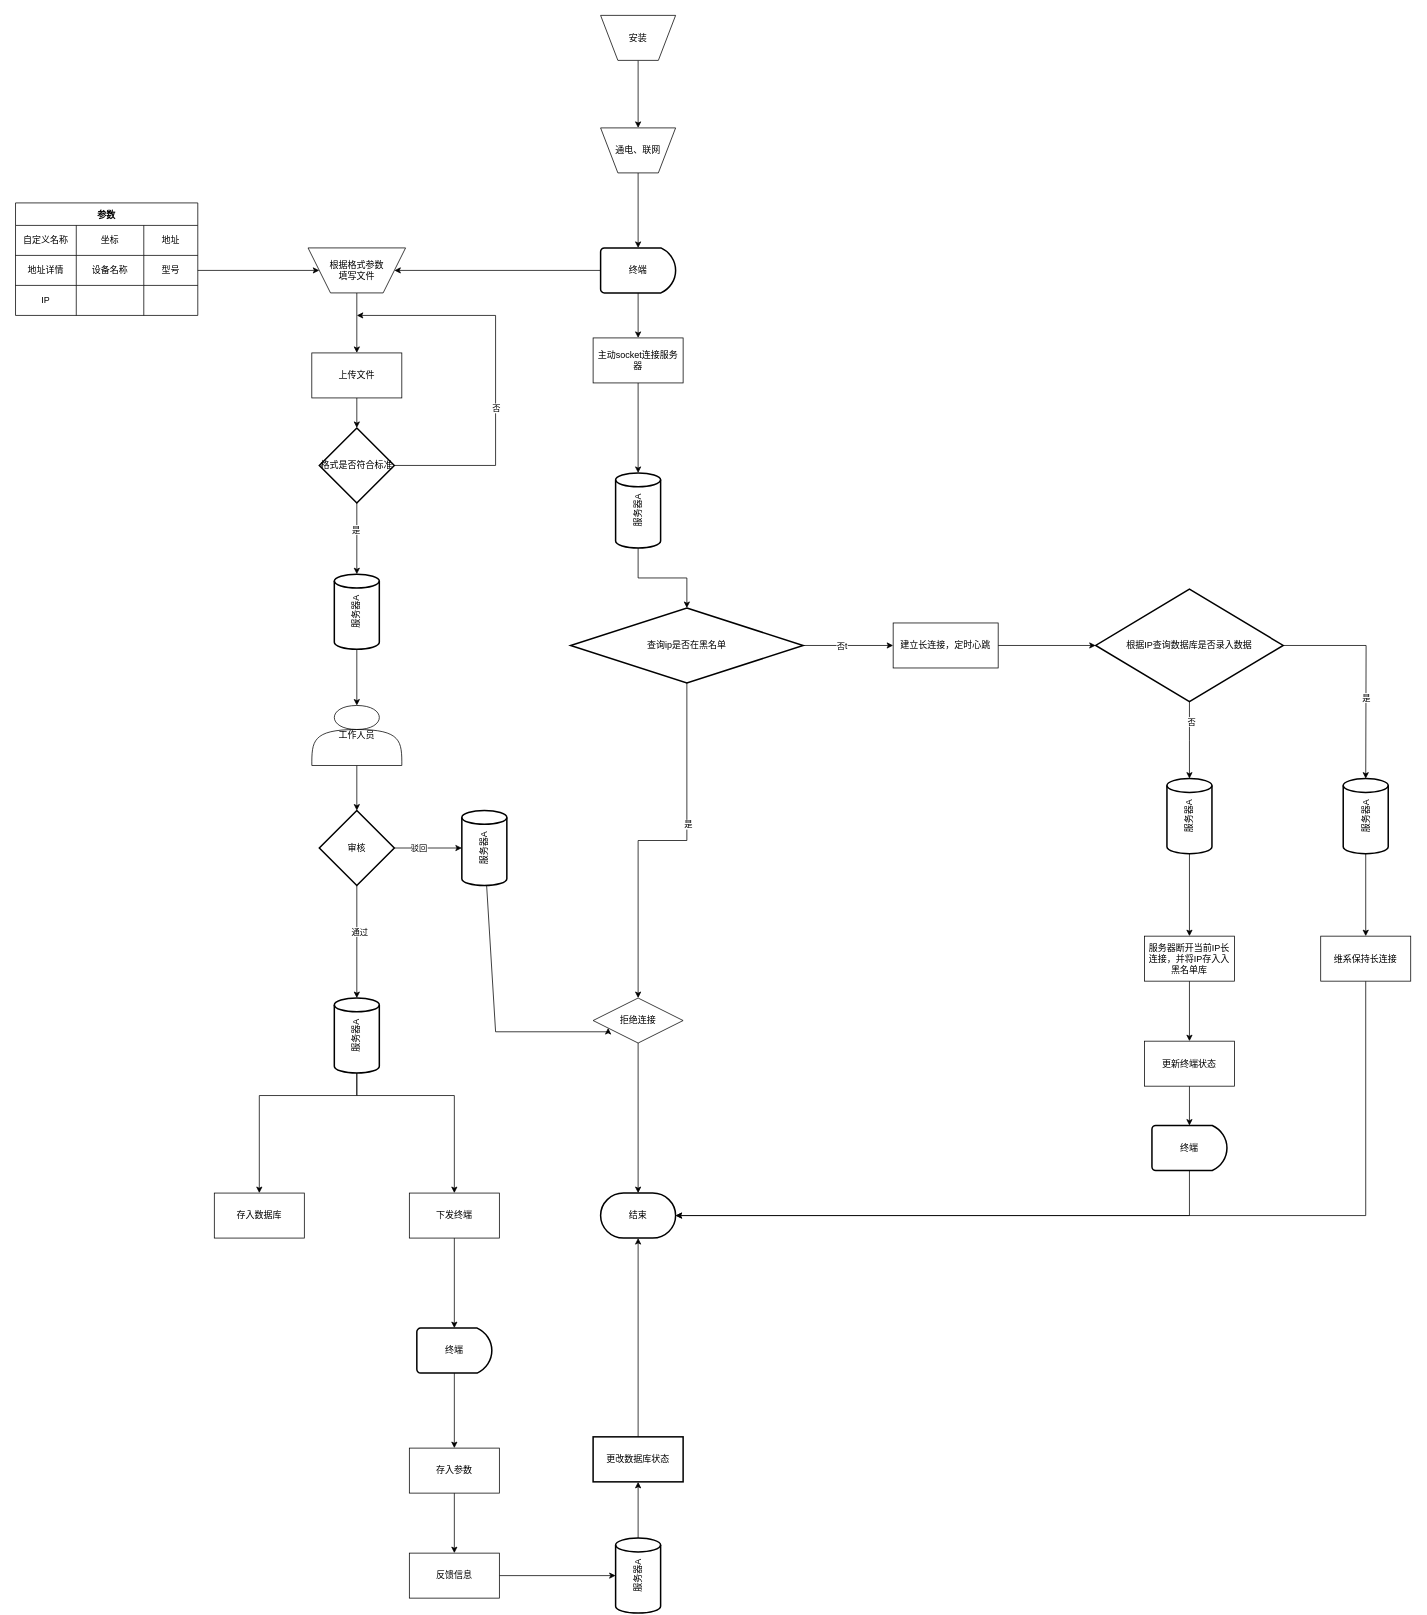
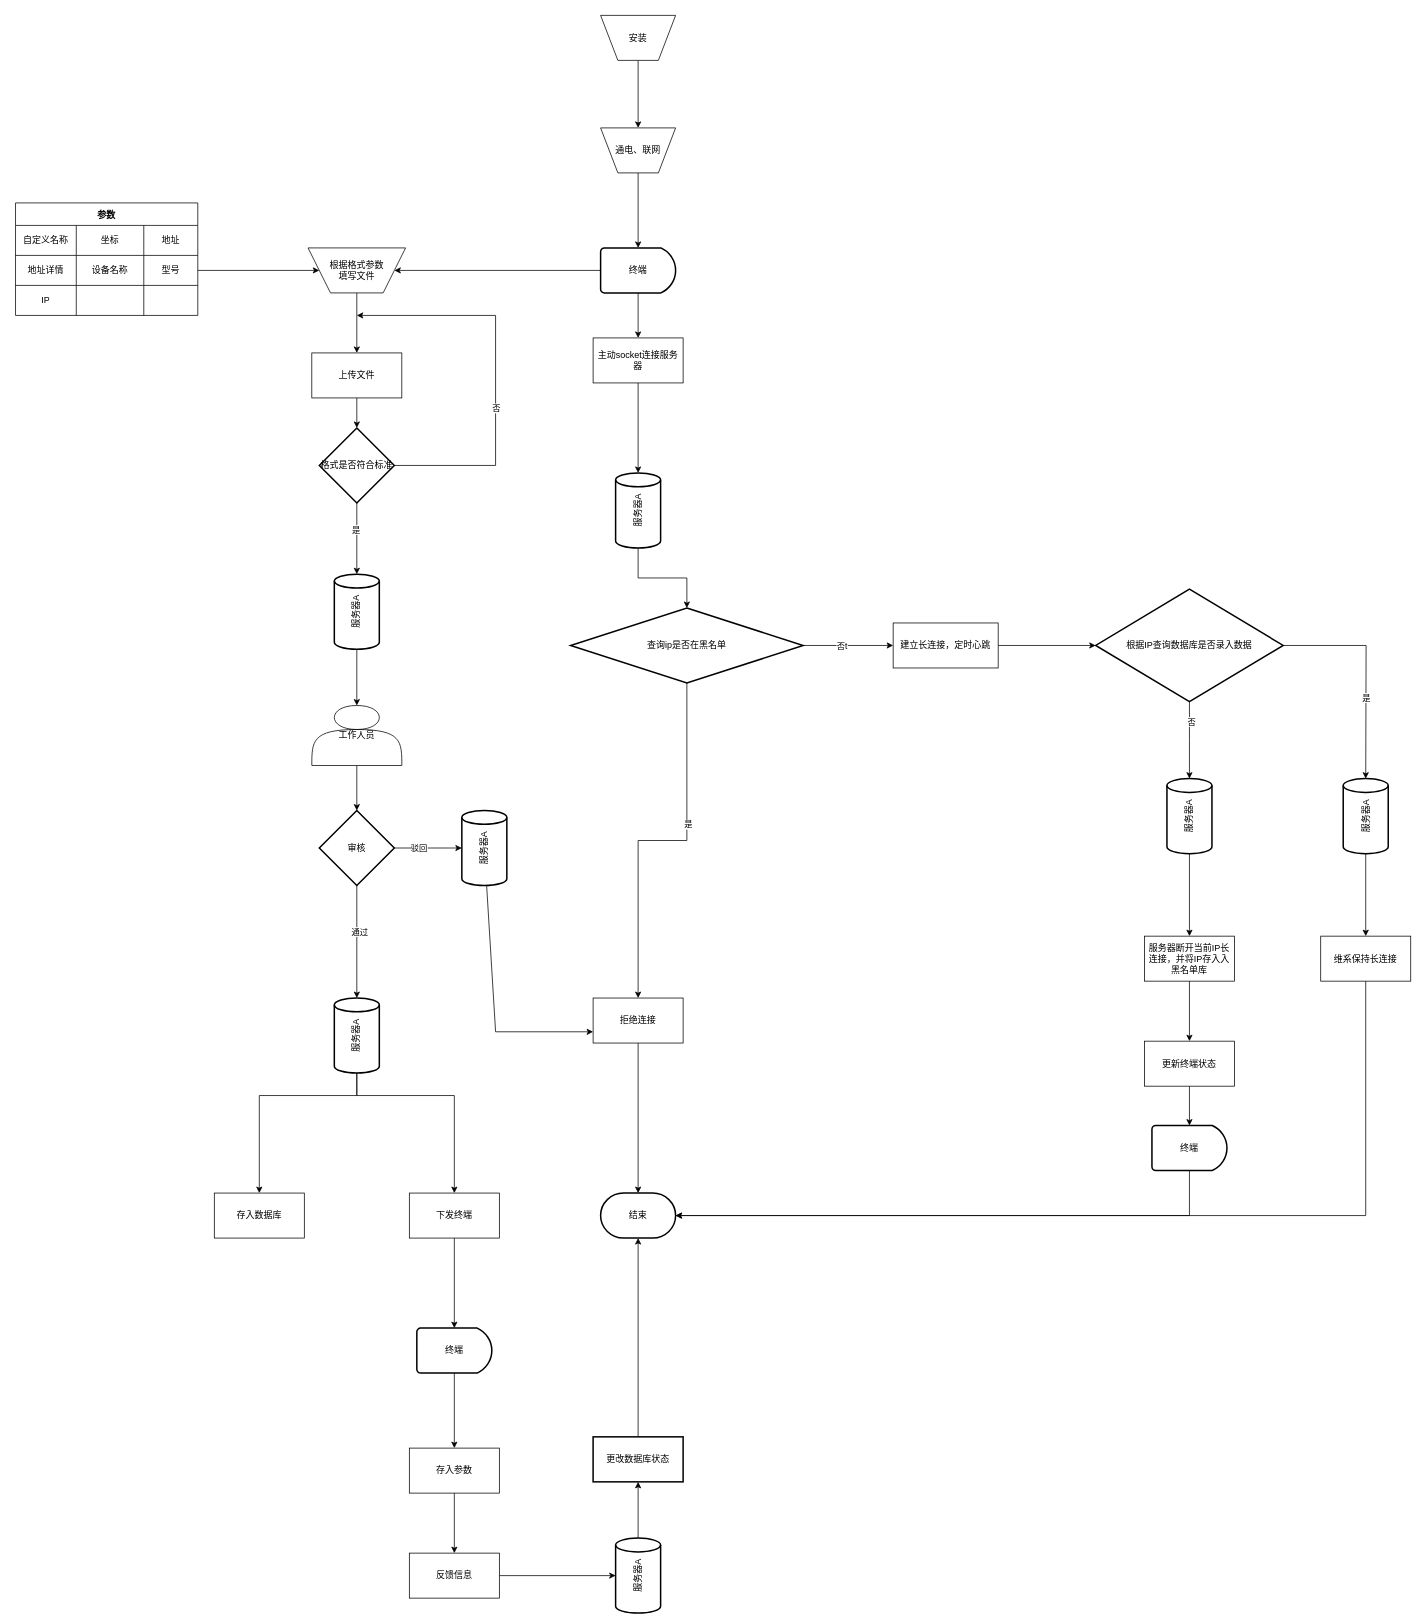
(638, 1020) -> (638, 1020)
